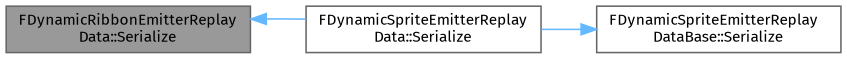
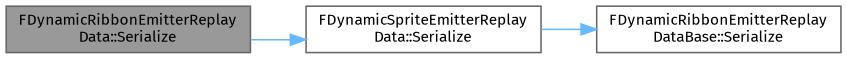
(286, 19) -> (270, 40)
(719, 29) -> (719, 29)
